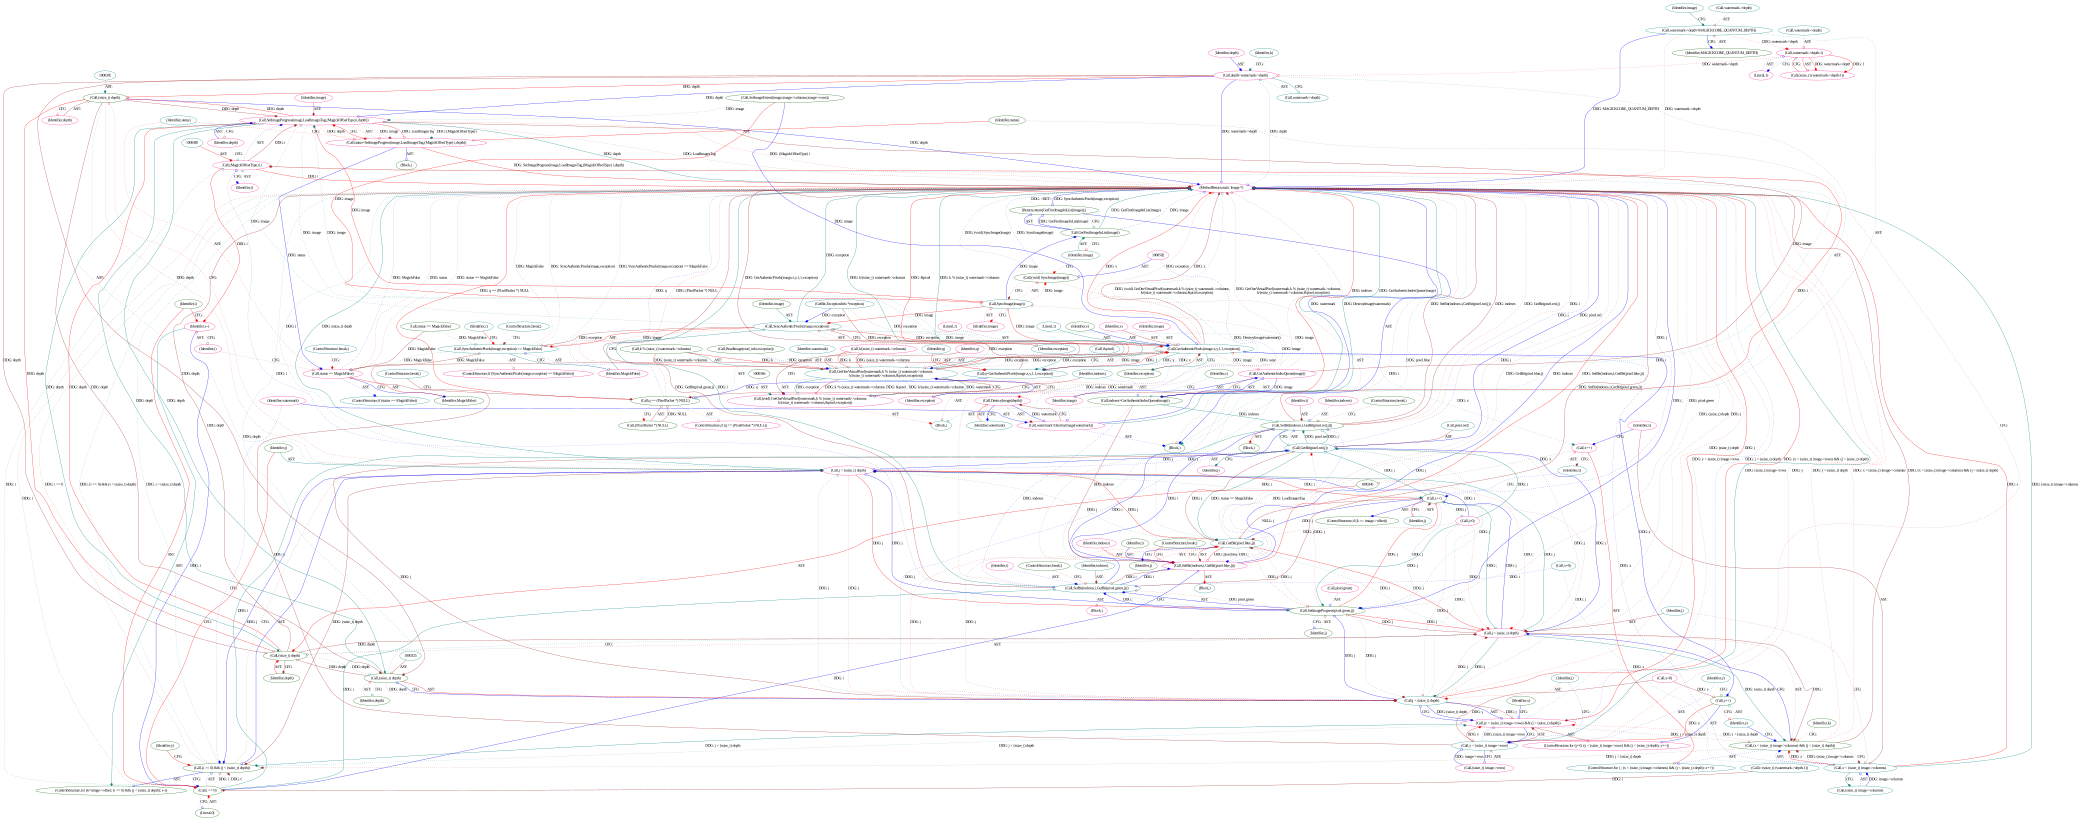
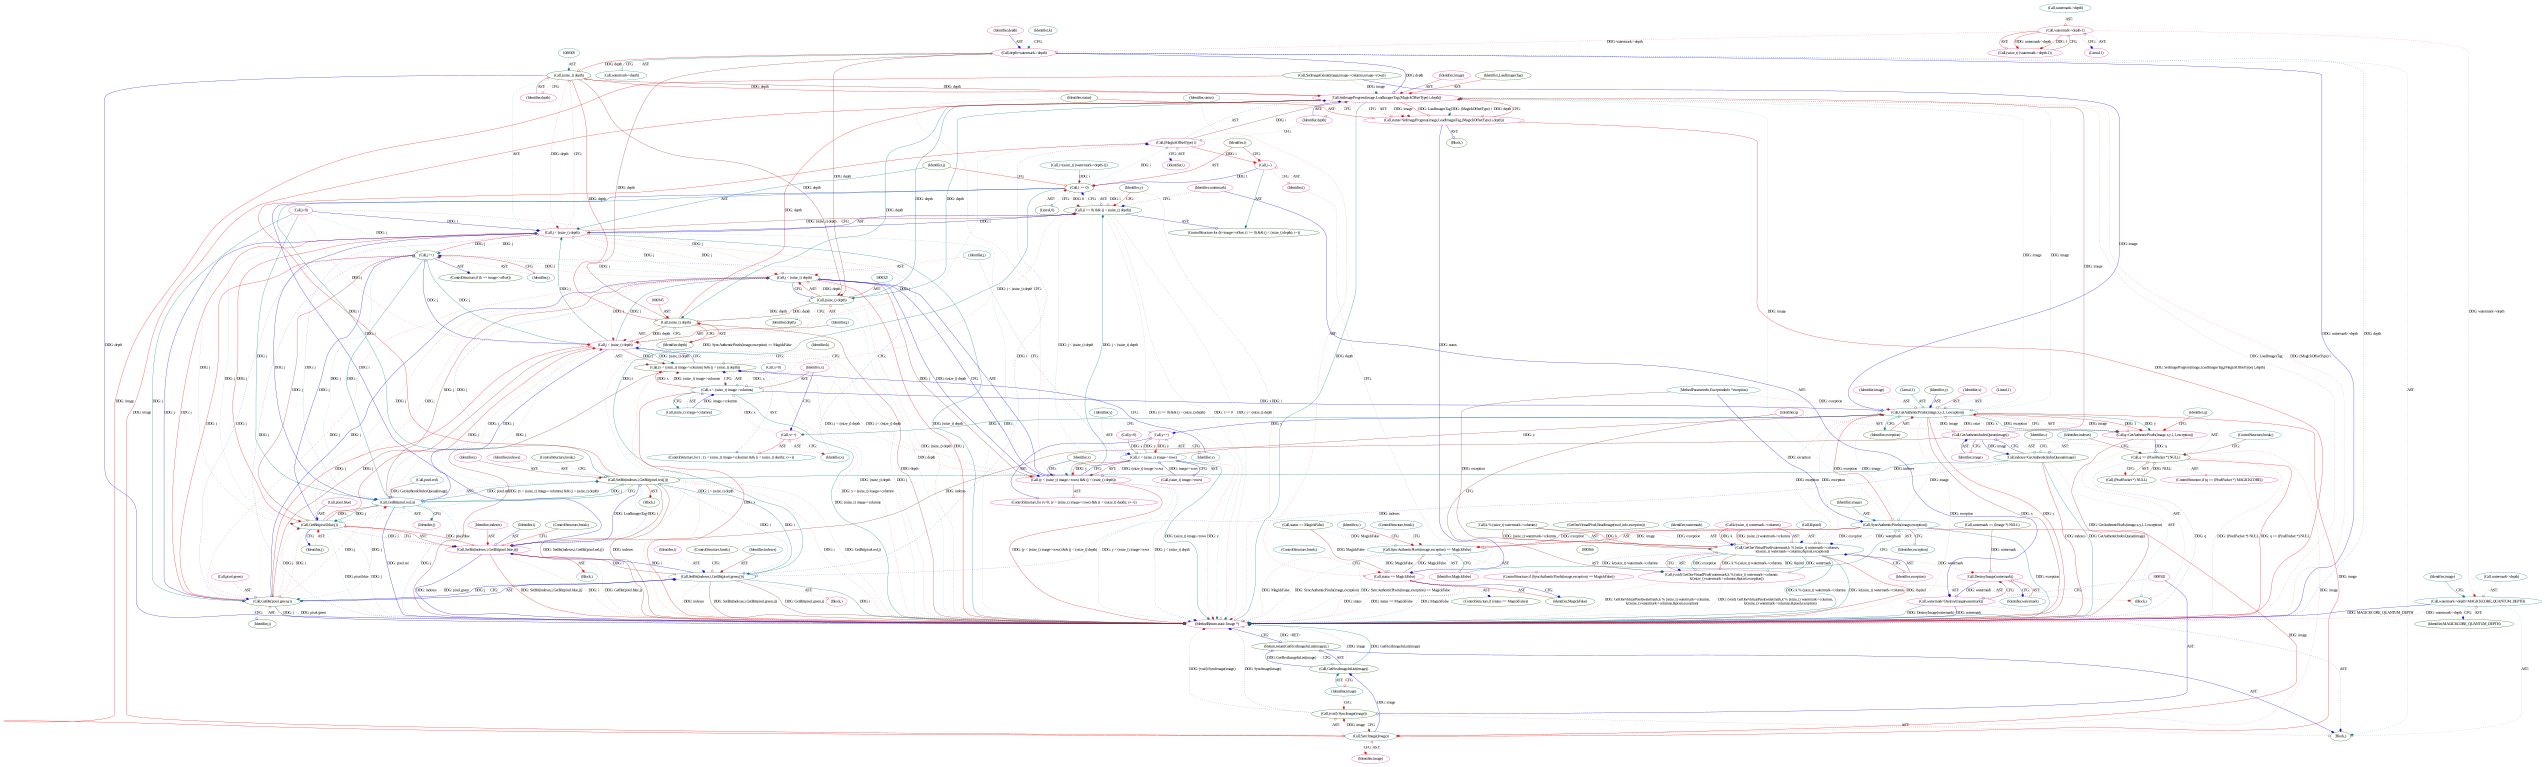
(1707, 41) -> (2464, 610)
(1756, 42) -> (2469, 135)
none -> (1503, 75)
(192, 143) -> none
(722, 186) -> none
(1087, 199) -> (1266, 635)
(840, 304) -> (1714, 390)
(915, 314) -> (2071, 717)
(200, 327) -> (1265, 165)
(1257, 338) -> (2079, 590)
(746, 349) -> (1606, 525)
(1661, 360) -> (747, 345)
(1015, 374) -> (2155, 435)
(1398, 385) -> (1344, 418)
(1252, 387) -> (2016, 446)
(385, 401) -> (1496, 602)
(1003, 401) -> (1990, 577)
(731, 426) -> (2219, 480)
(1618, 426) -> (1322, 404)
(1449, 437) -> (419, 491)
(582, 445) -> (1015, 383)
(1477, 470) -> (749, 421)
(1367, 485) -> (657, 300)
(1173, 498) -> (630, 514)
(1232, 498) -> (361, 514)
(1289, 498) -> (653, 514)
(1128, 499) -> (762, 508)
none -> (339, 502)
(1451, 508) -> (363, 232)
(1075, 516) -> (1188, 449)
(1268, 521) -> (297, 390)
none -> (1992, 525)
(273, 555) -> (1528, 430)
(1345, 582) -> (750, 524)
(580, 611) -> (789, 351)
(1327, 611) -> (273, 602)
(1693, 689) -> (1144, 445)
(1723, 701) -> (1161, 435)
(1620, 740) -> (1158, 445)
